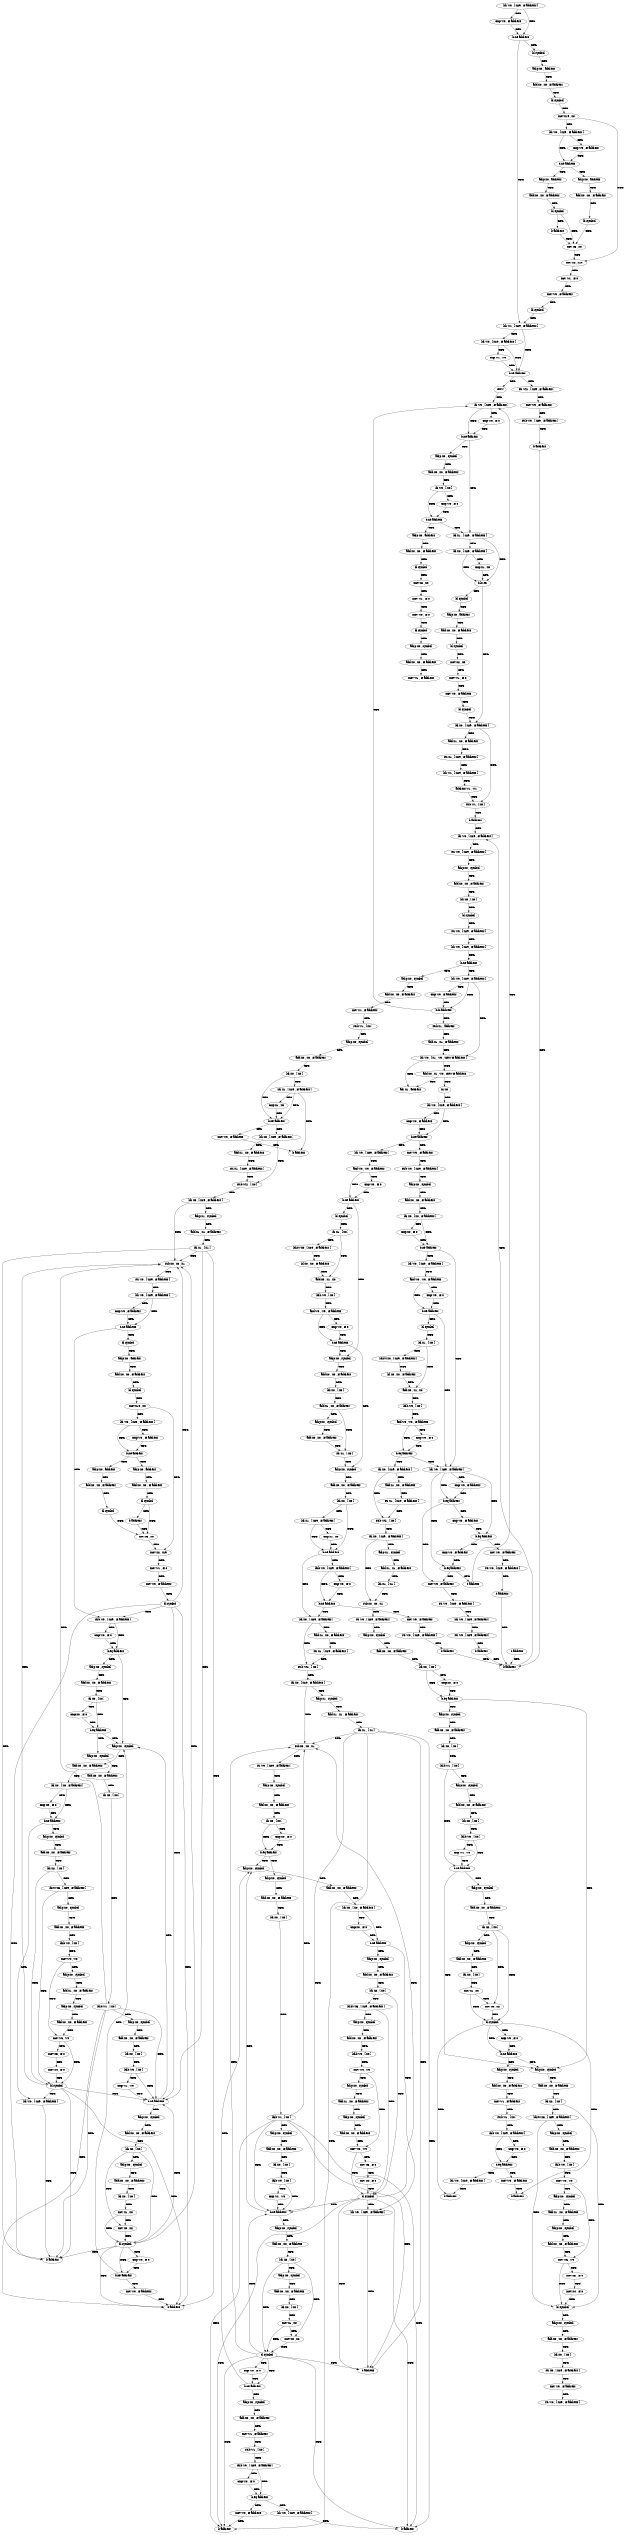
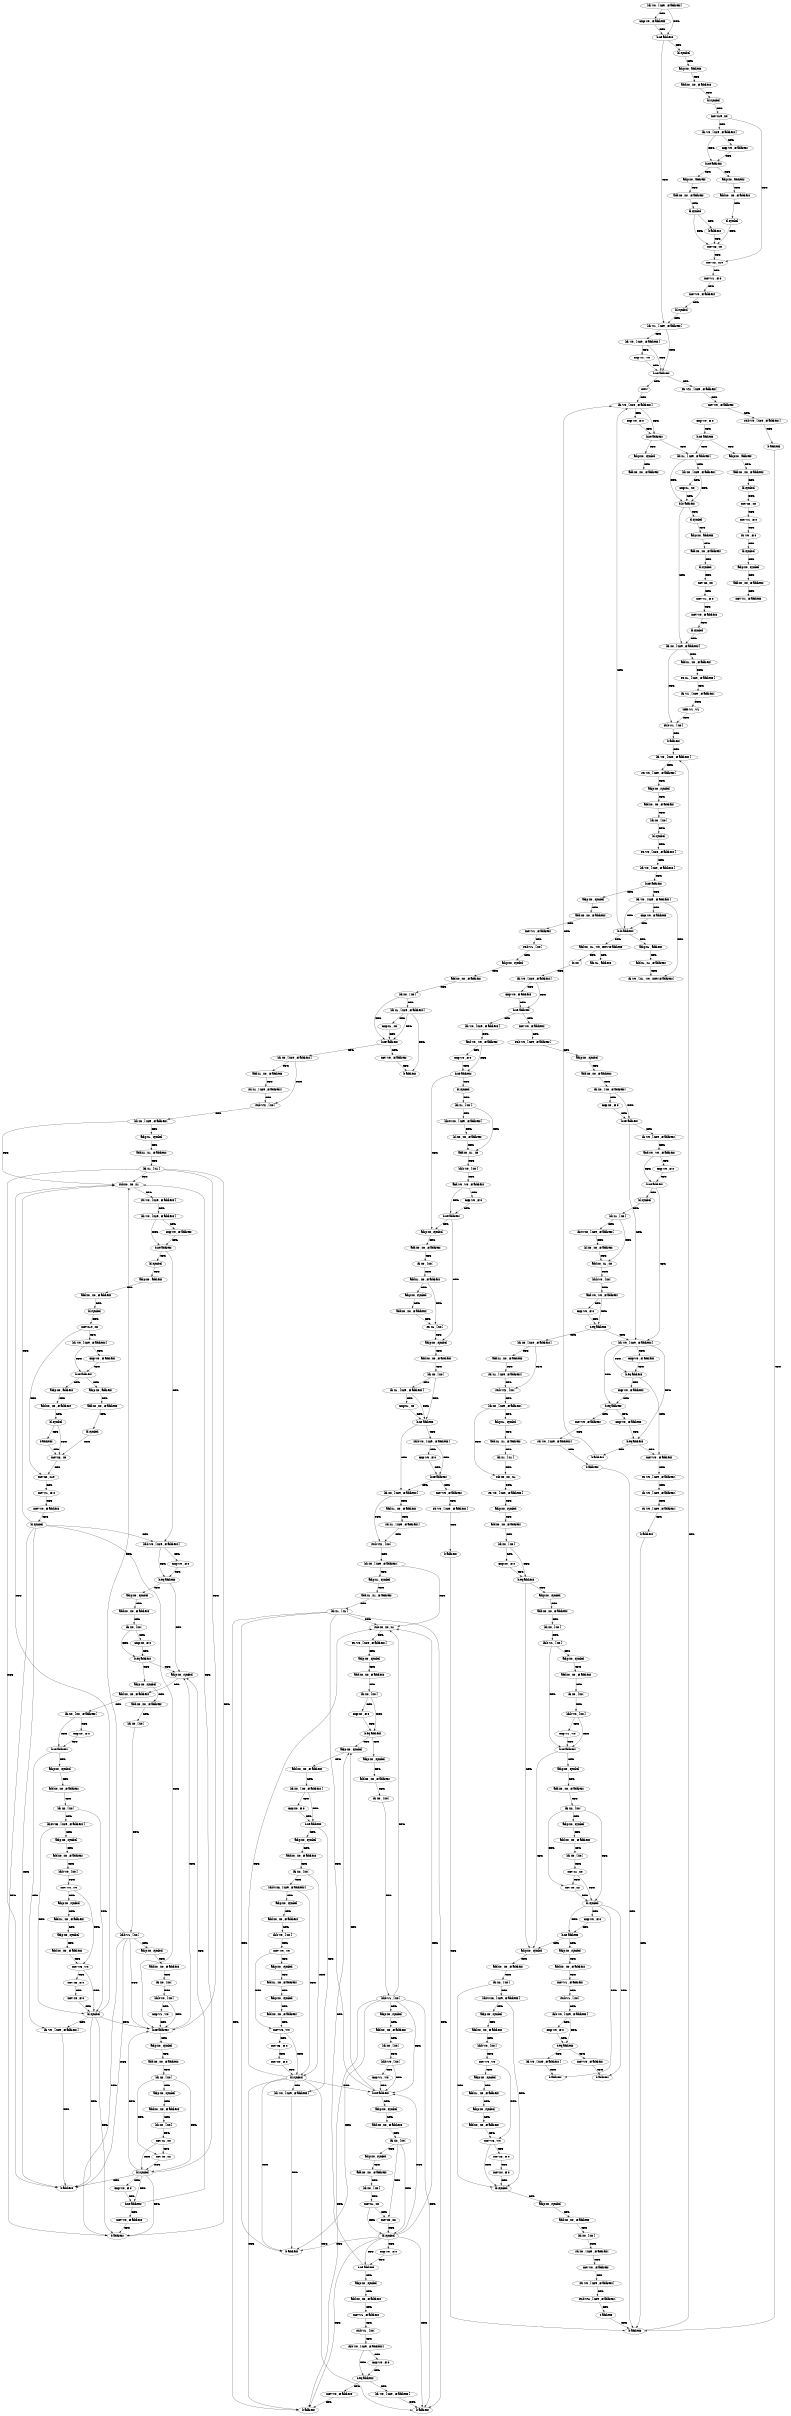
(443, 488) -> none
(483, 583) -> (687, 504)
(421, 615) -> (748, 536)
(466, 789) -> (691, 710)
(443, 1027) -> (651, 947)
(444, 1065) -> (614, 939)
(408, 1069) -> none
none -> (598, 2299)
